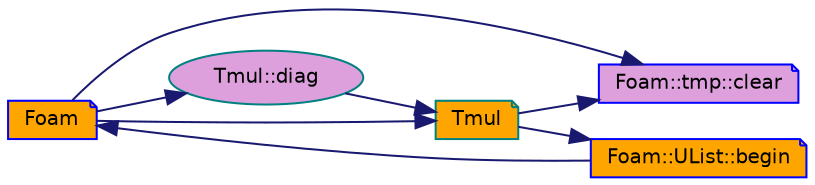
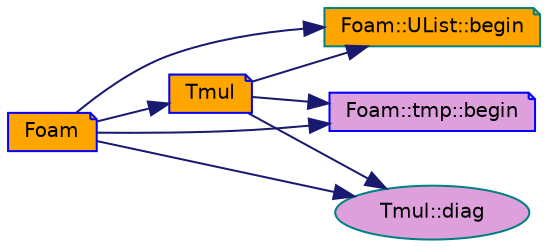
(699, 84) -> (432, 112)
(380, 101) -> (308, 146)
(477, 120) -> (211, 94)
(354, 153) -> (183, 51)
(699, 158) -> (432, 27)
